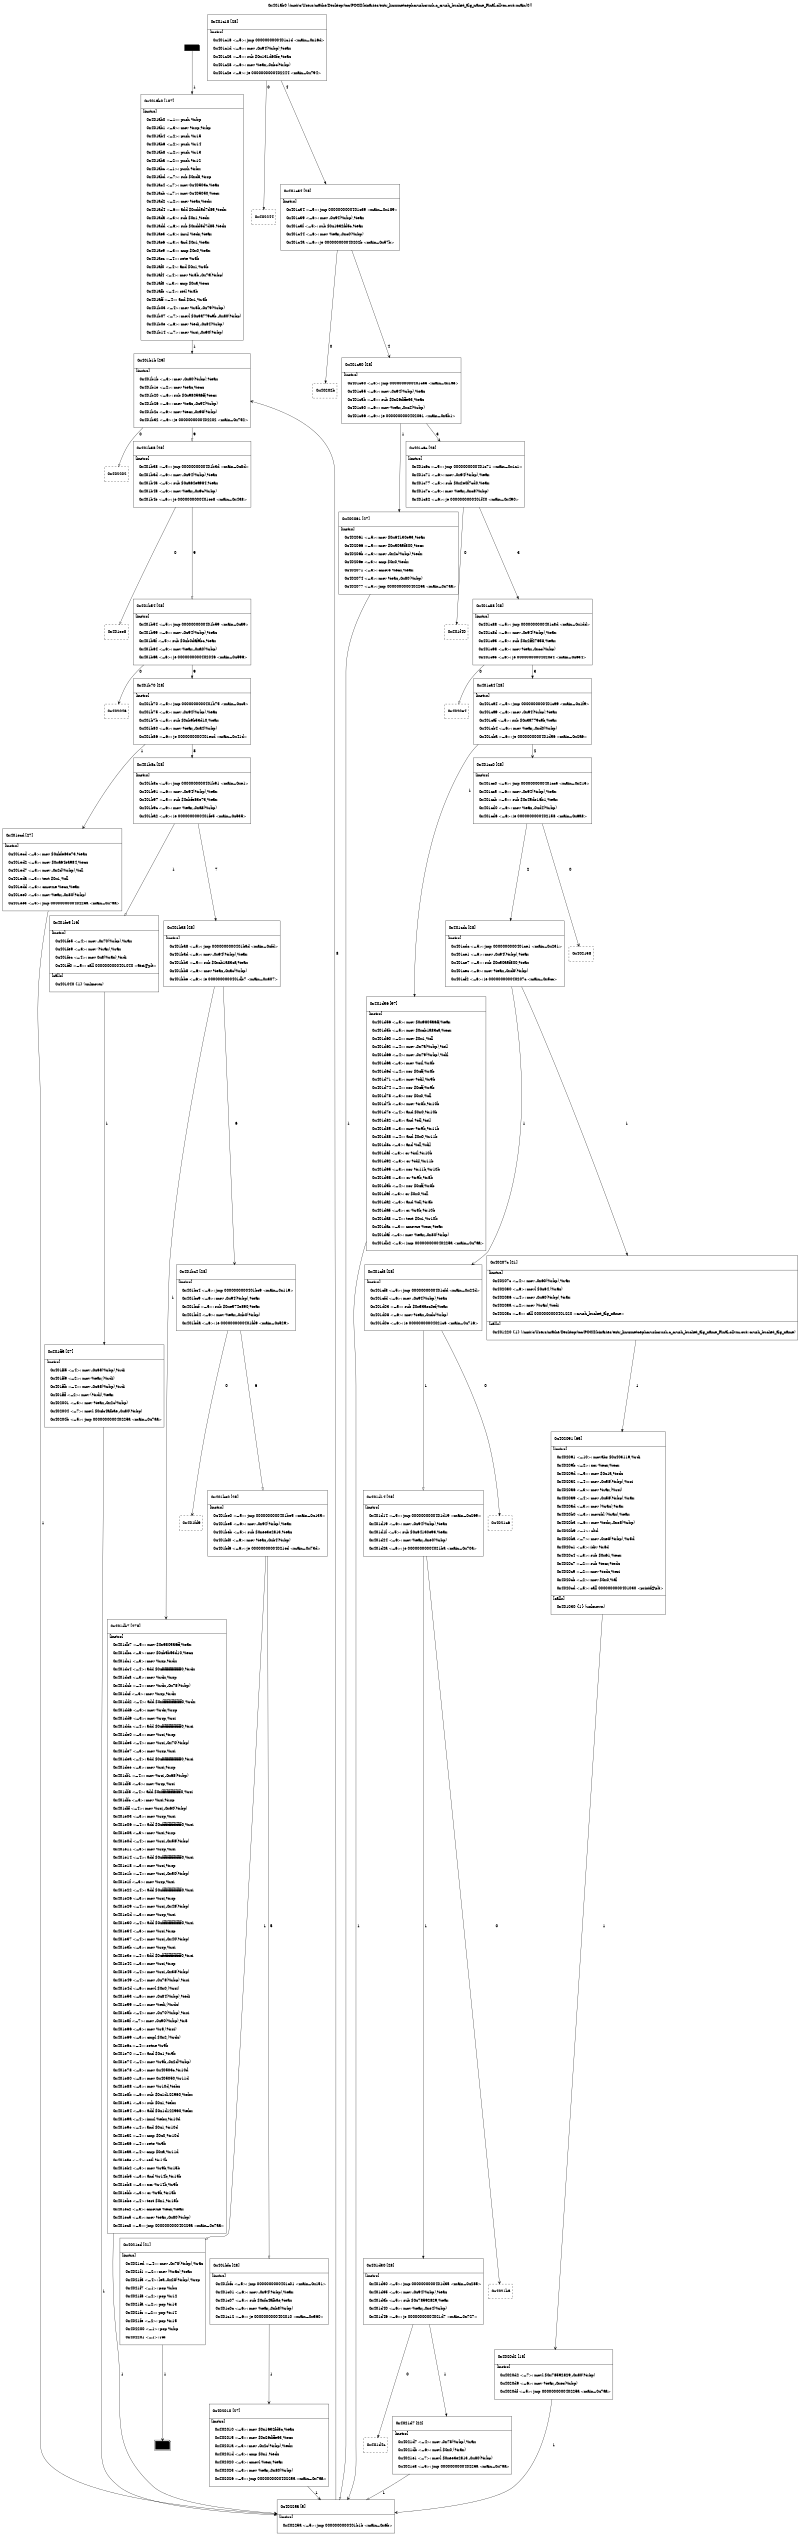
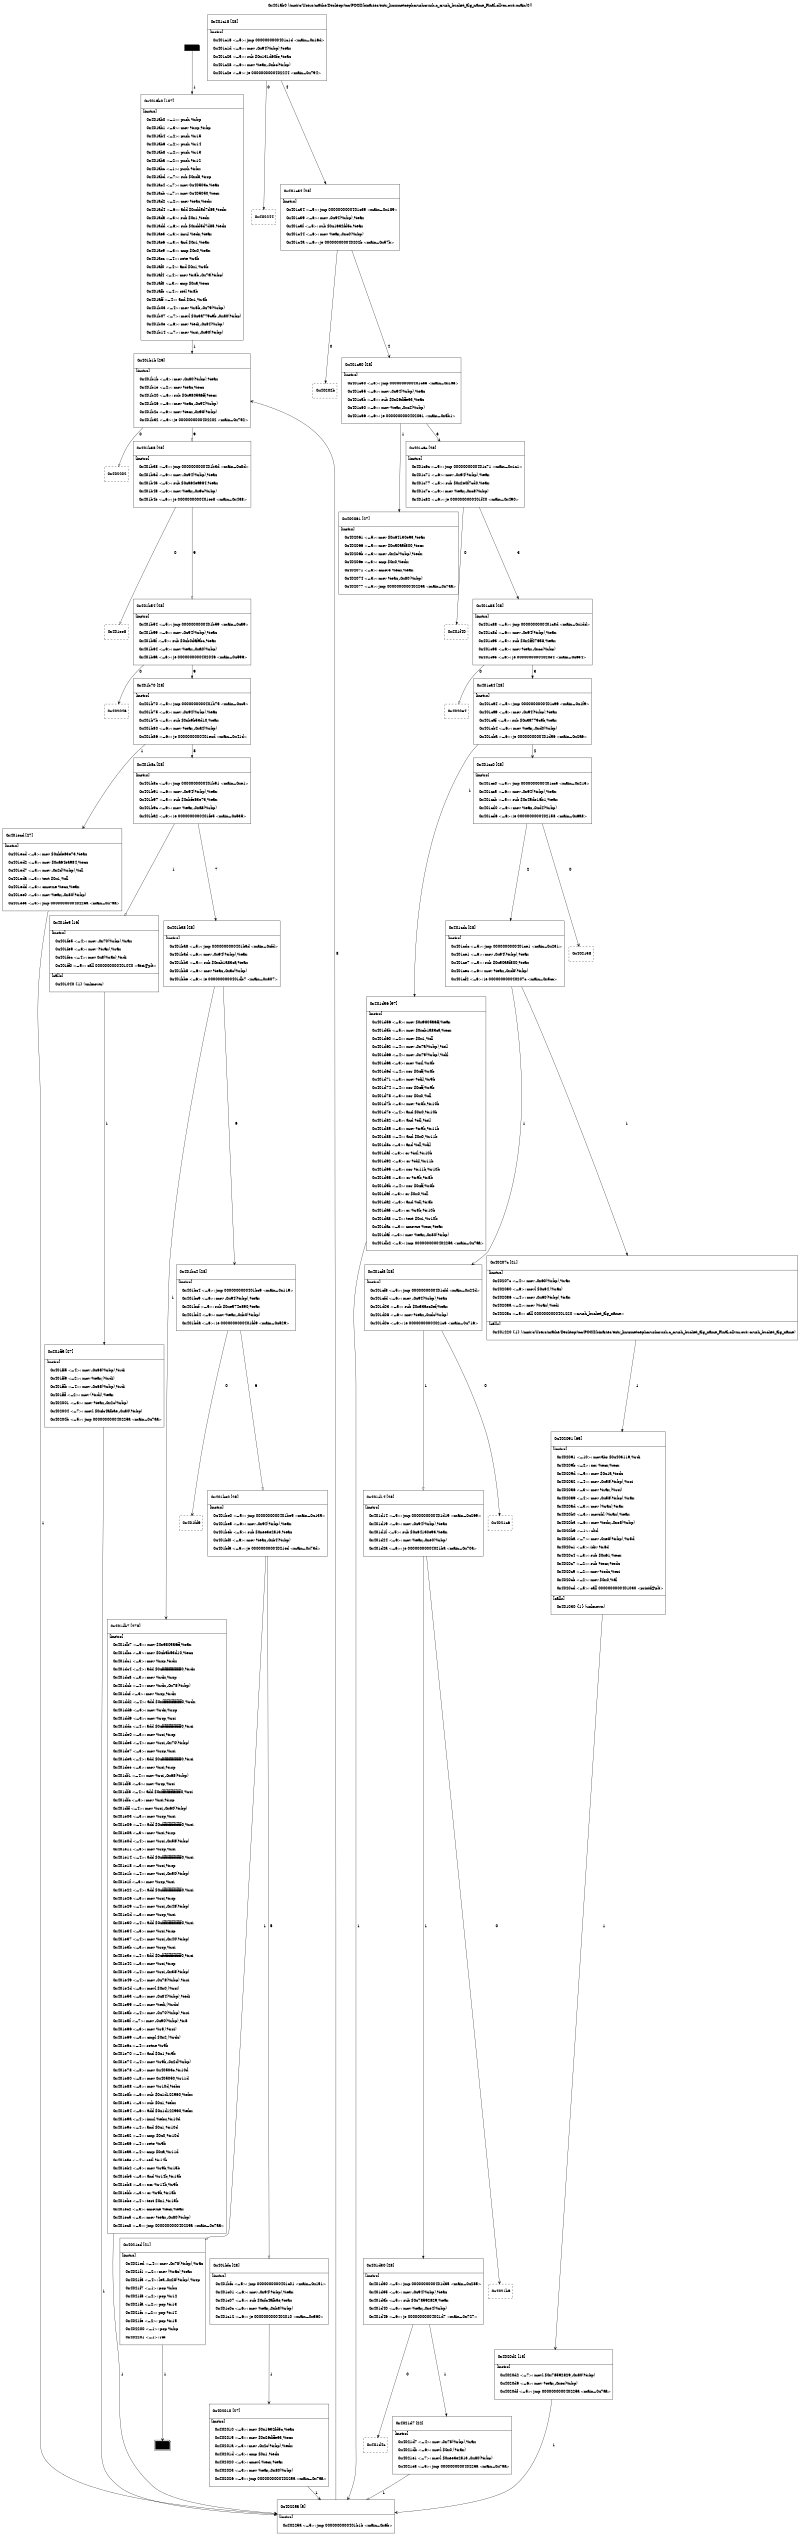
(346, 1544) -> none
